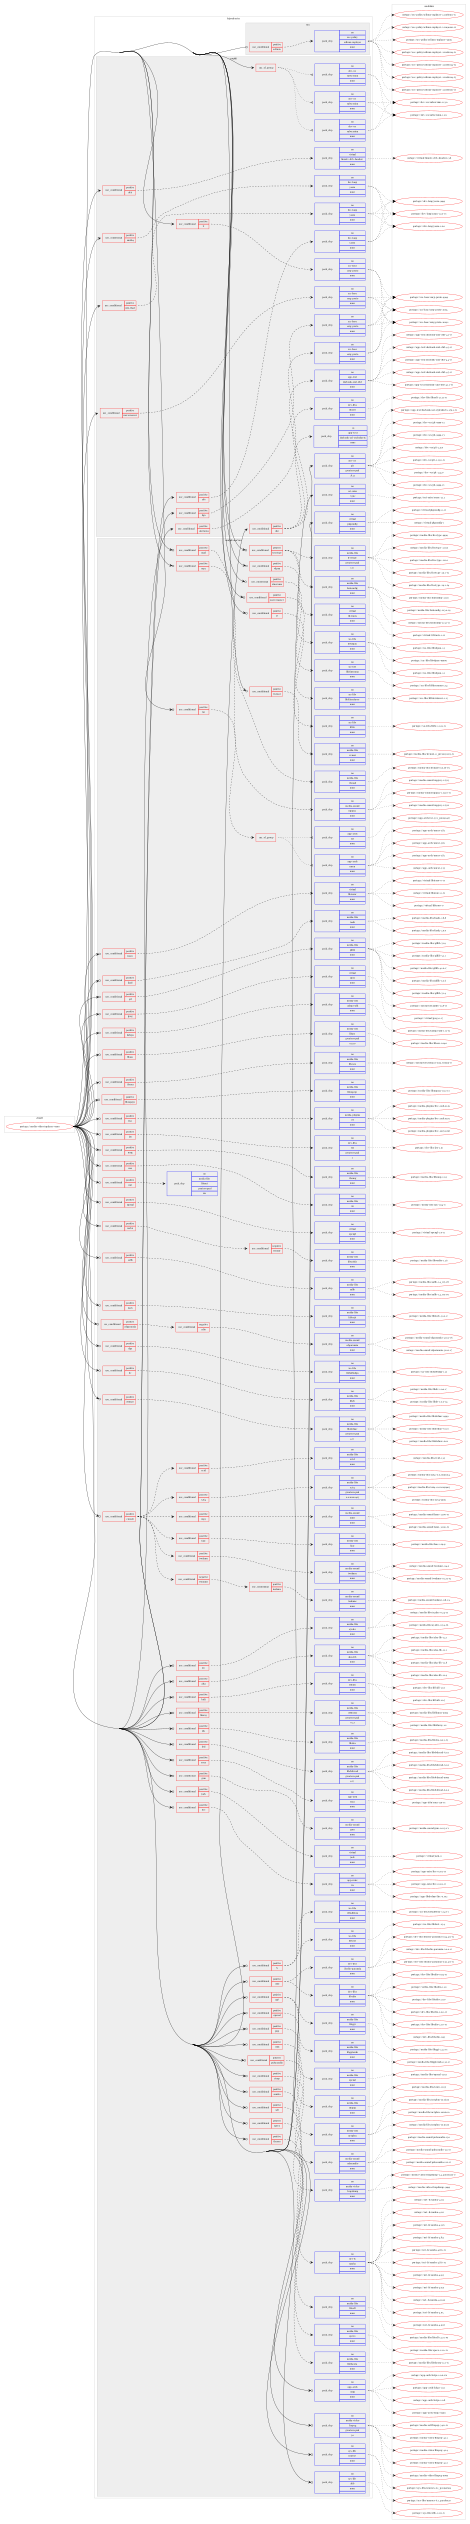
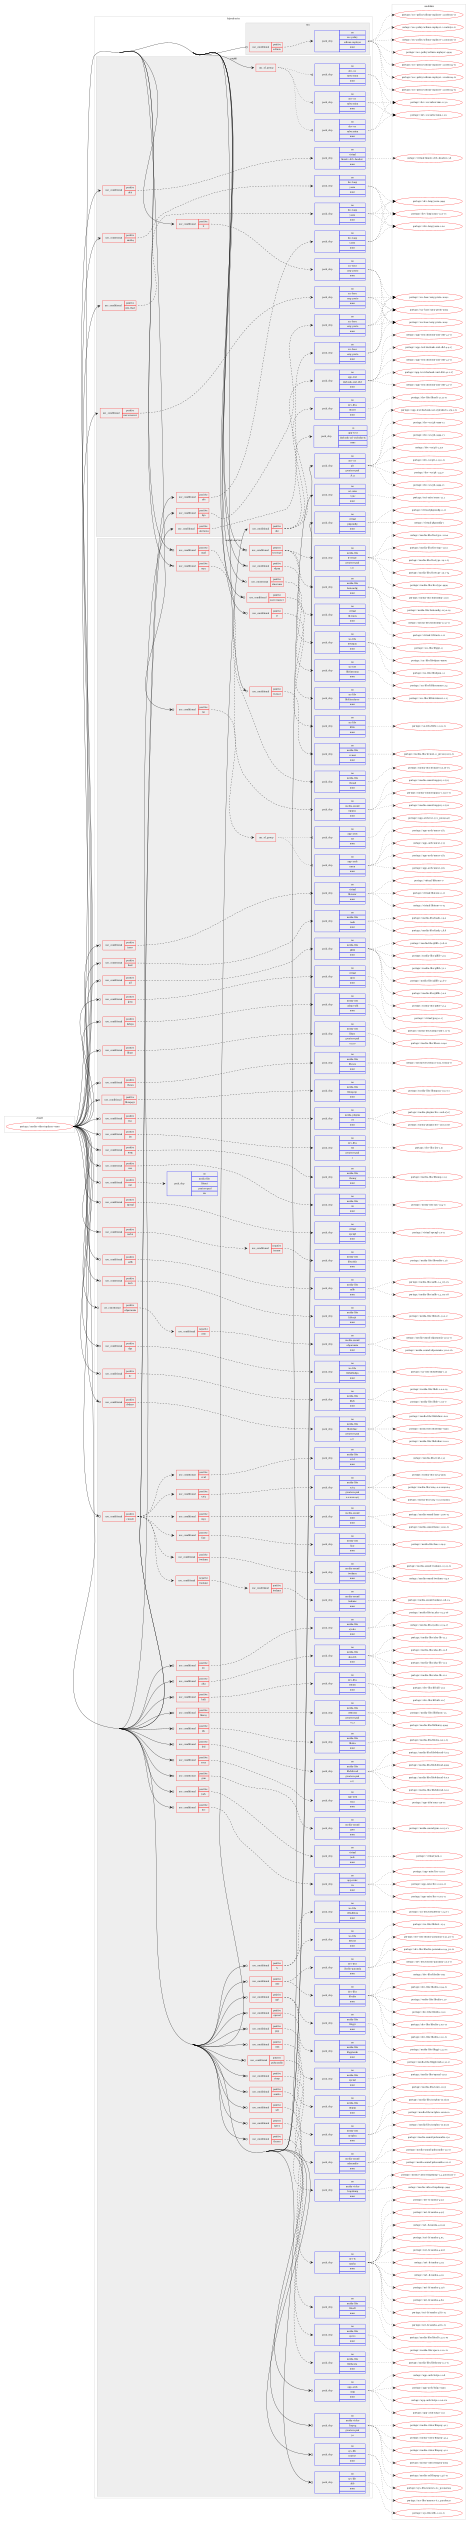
(429, 648) -> (429, 648)
(429, 1106) -> none
(429, 1897) -> (429, 1872)
